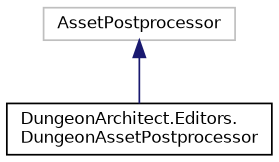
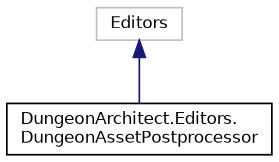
(139, 24) -> (139, 24)
